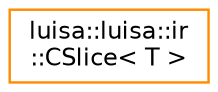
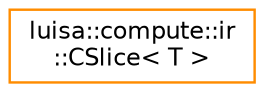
(109, 46) -> (132, 46)
